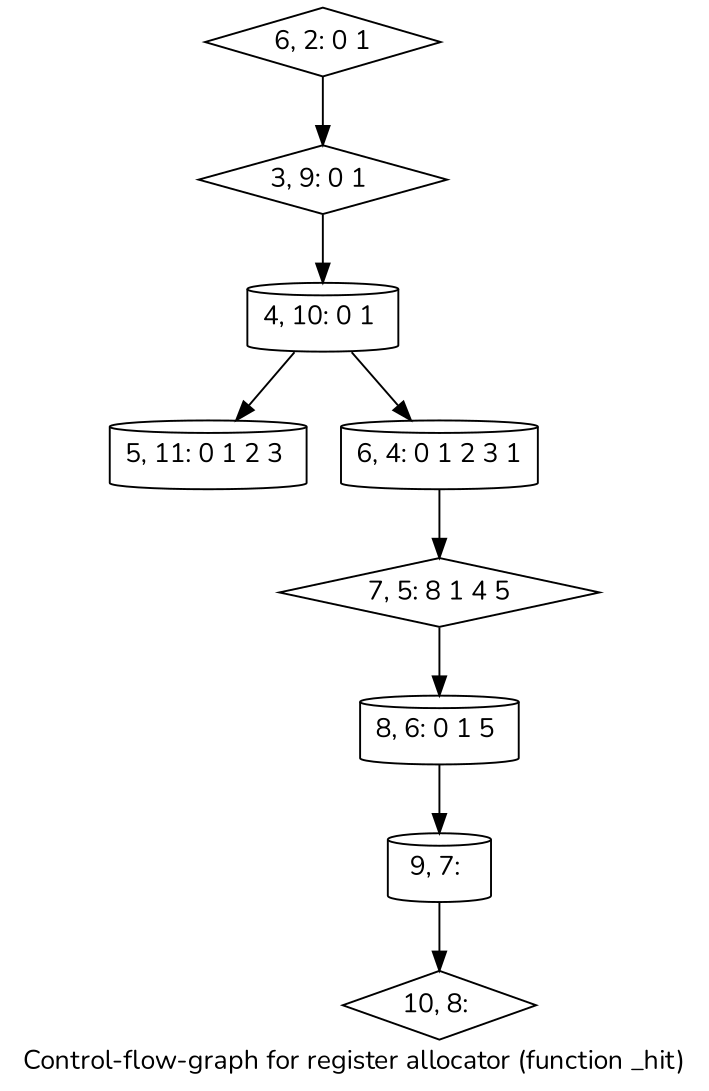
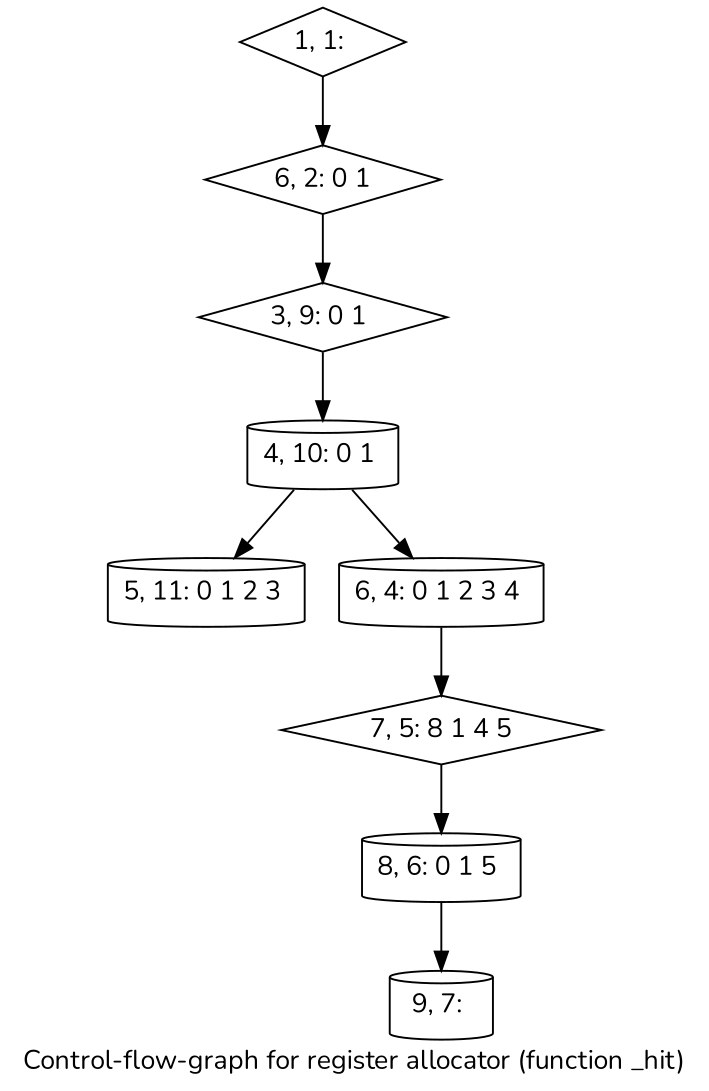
none -> (323, 42)
(439, 455) -> (441, 592)
(439, 1005) -> none
